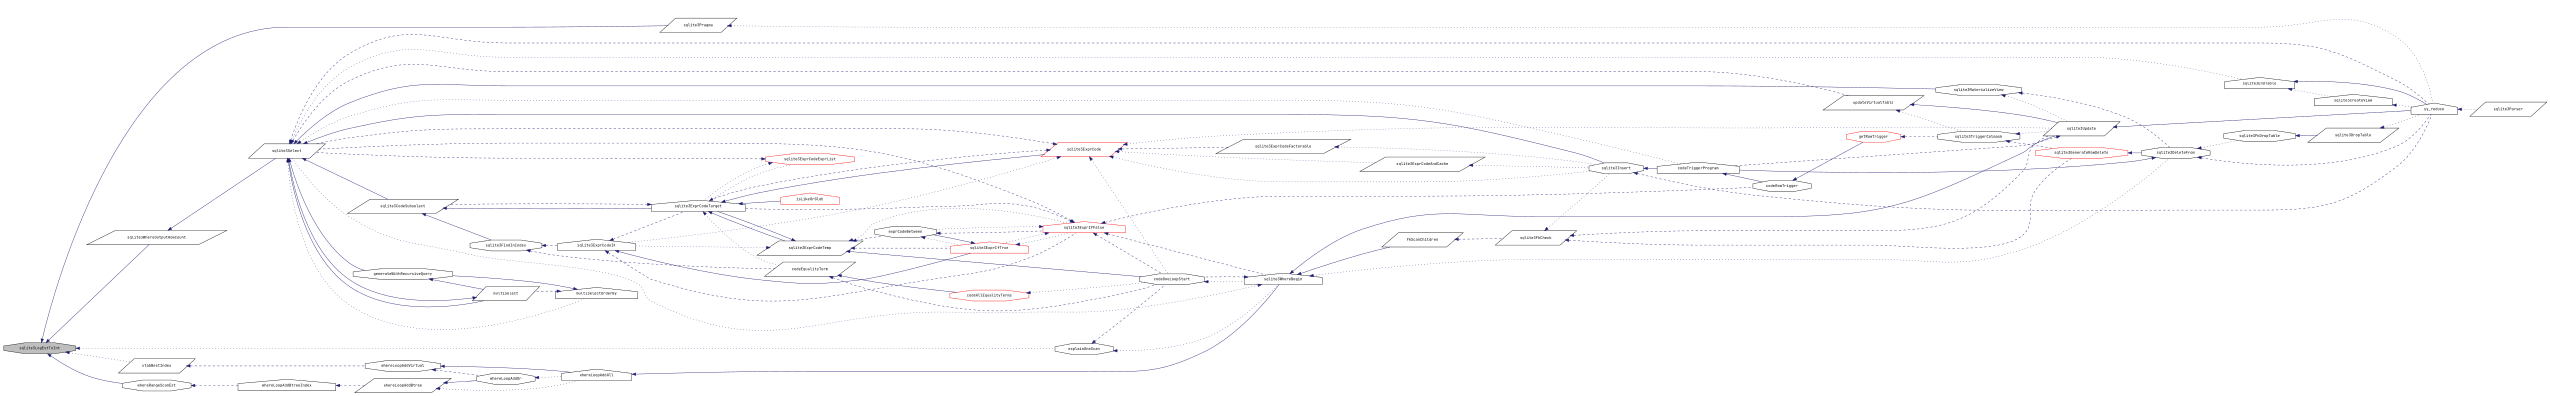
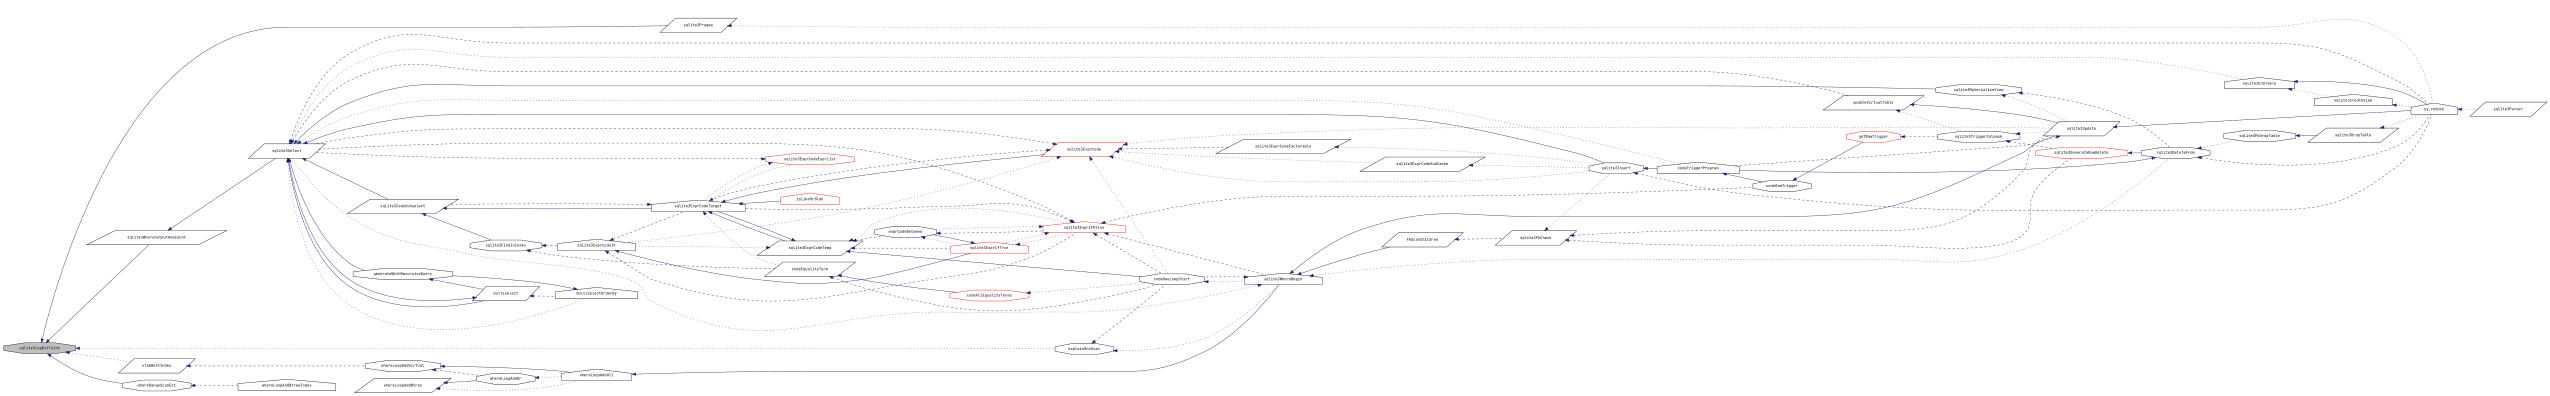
(545, 291) -> (545, 296)
(353, 385) -> none
